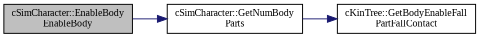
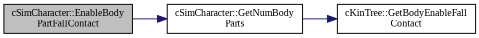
(68, 19) -> (68, 19)
(406, 19) -> (406, 19)
